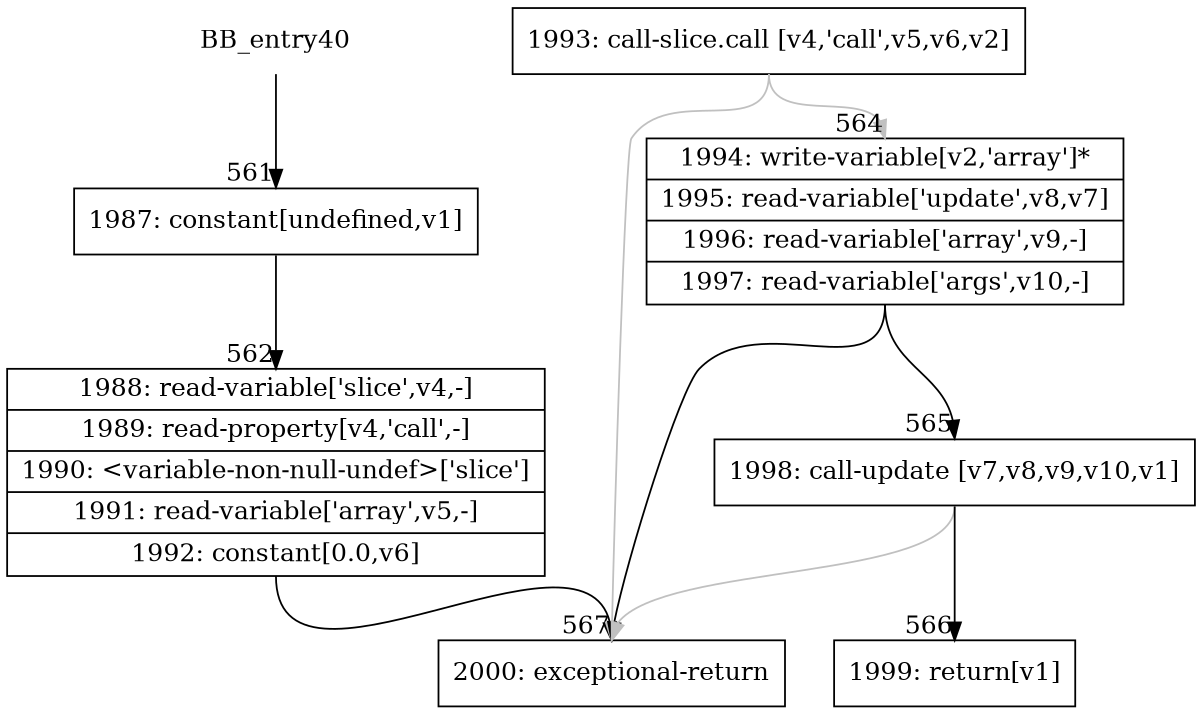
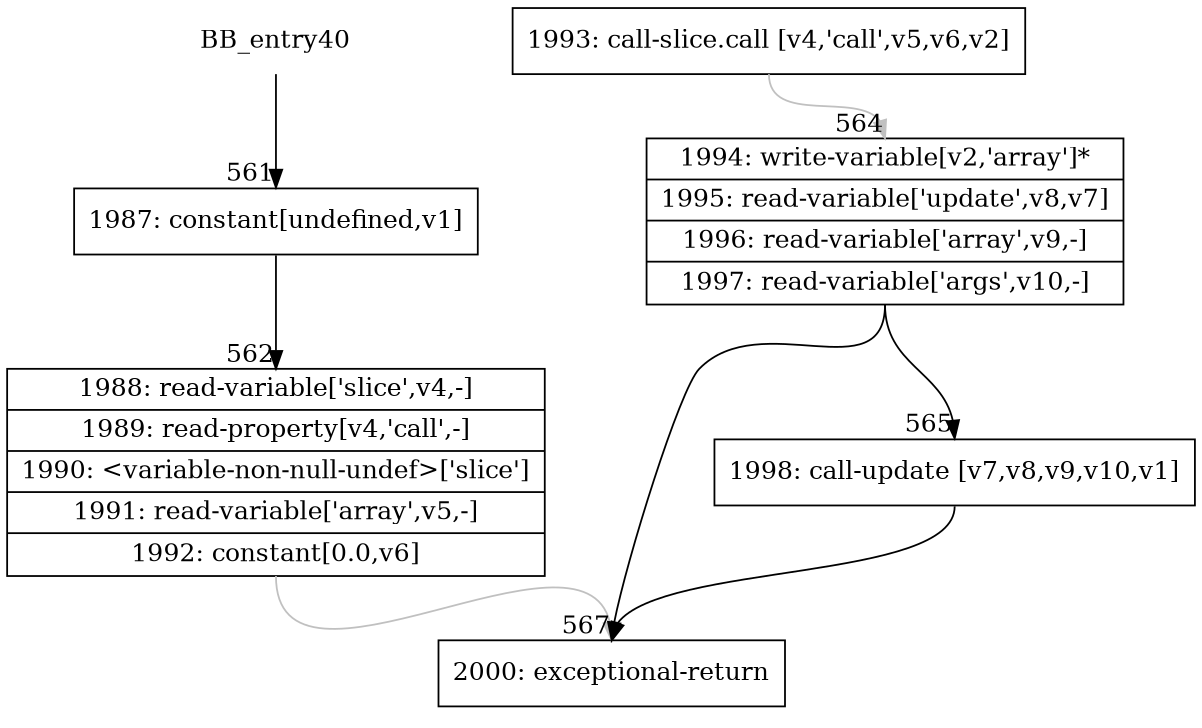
(622, 297) -> none
(792, 572) -> (792, 572)
(435, 610) -> (435, 610)
(955, 673) -> none
